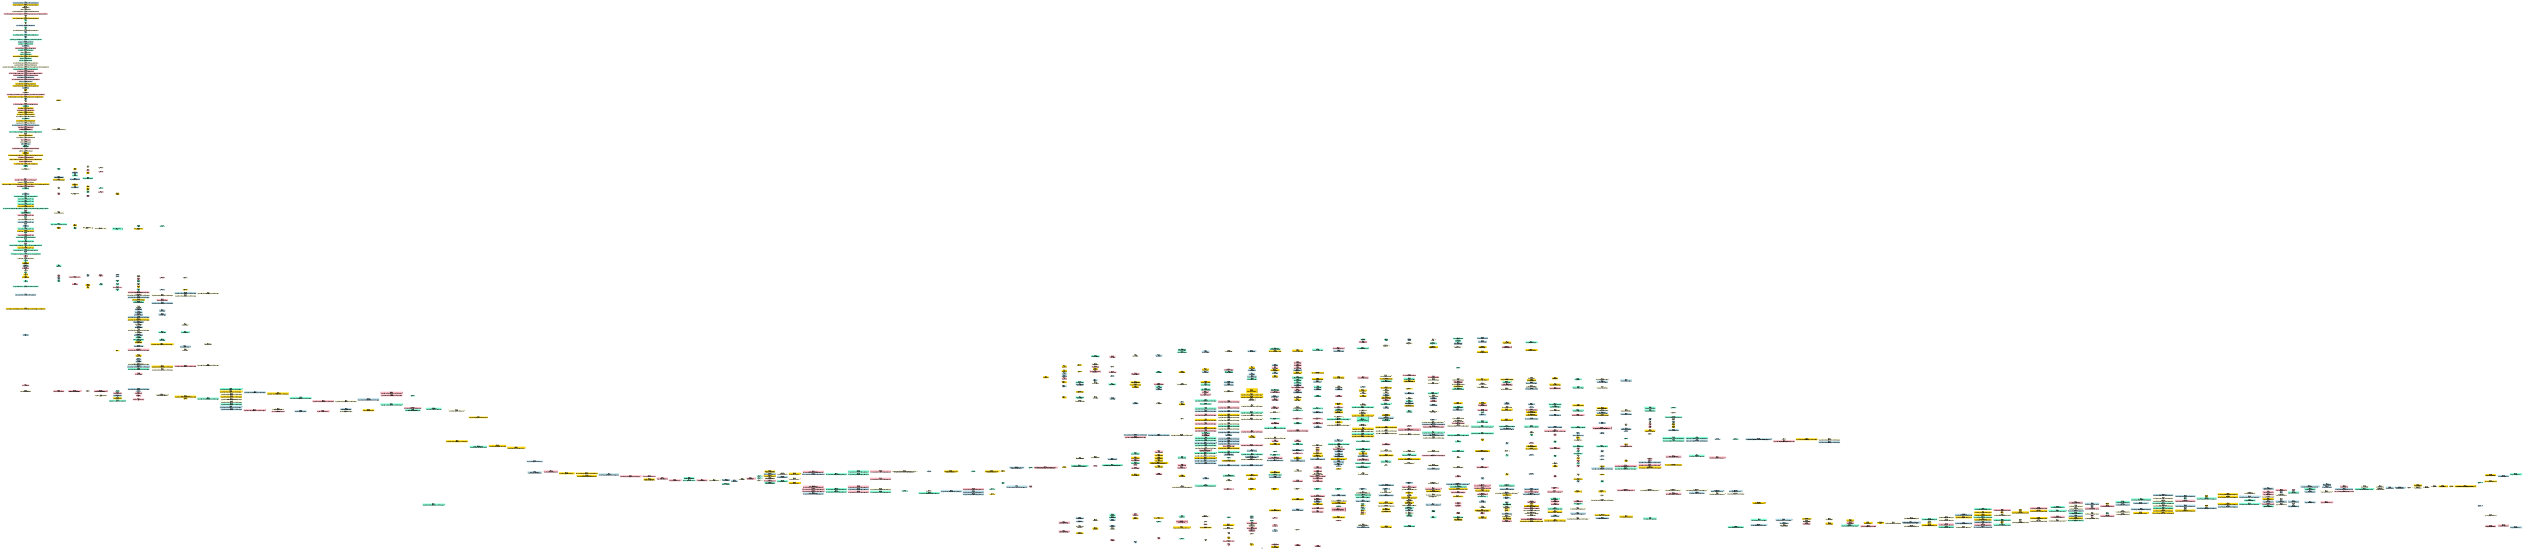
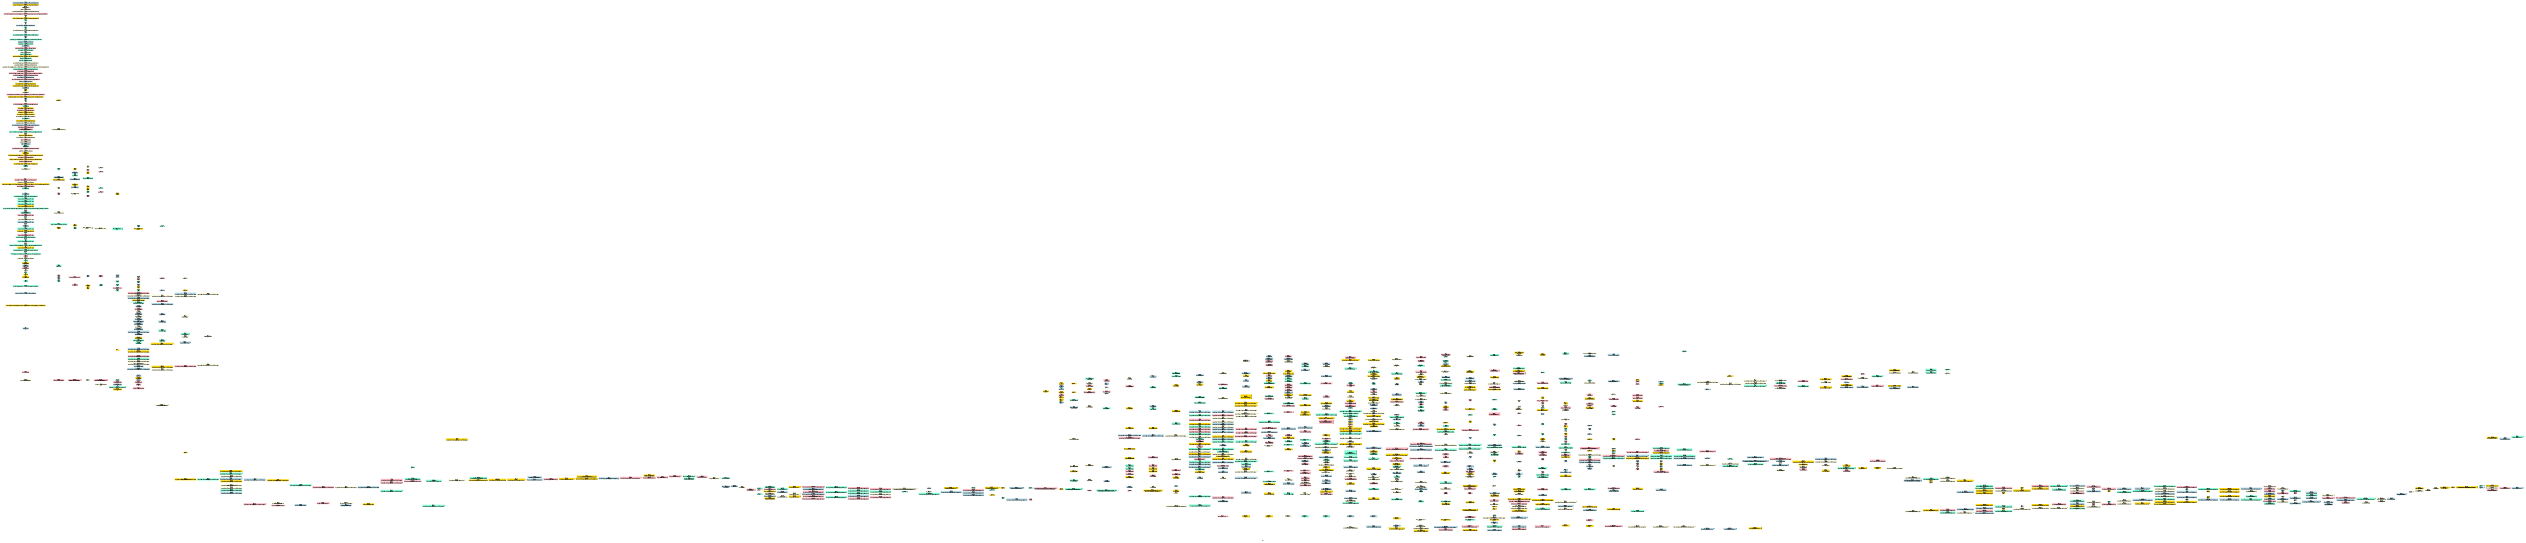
none -> (1446, 423)
